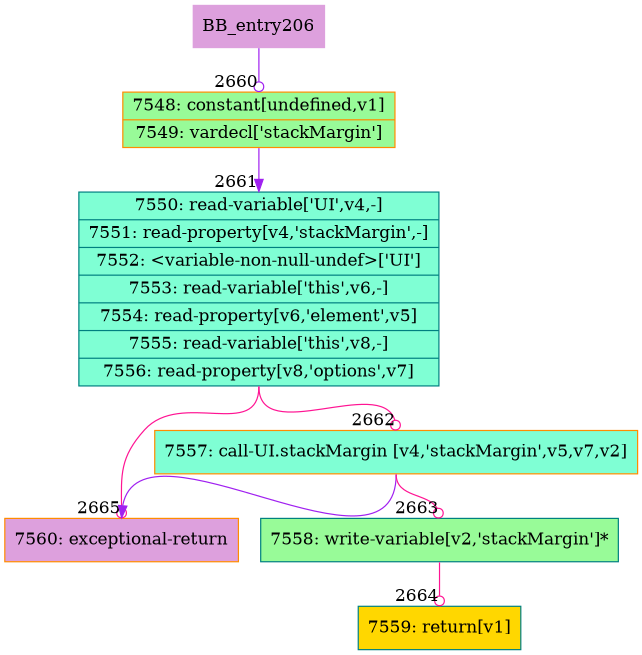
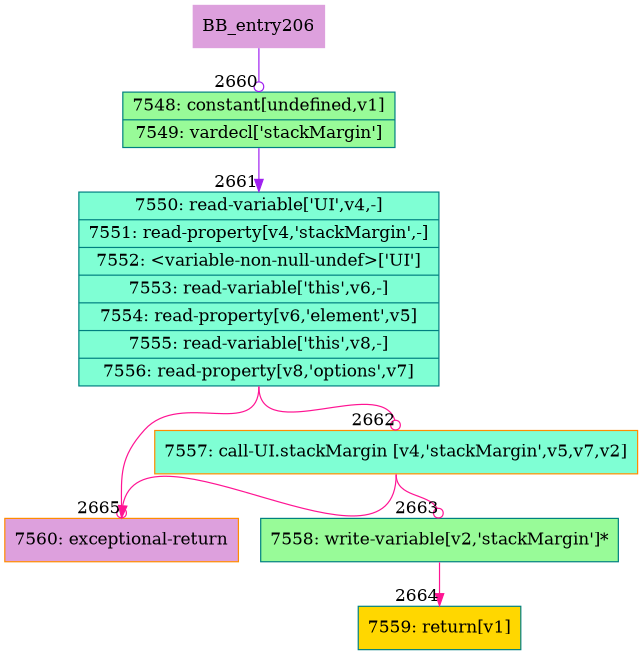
(259, 120) -> (259, 120)
(265, 498) -> (265, 498)
(440, 579) -> (440, 578)
